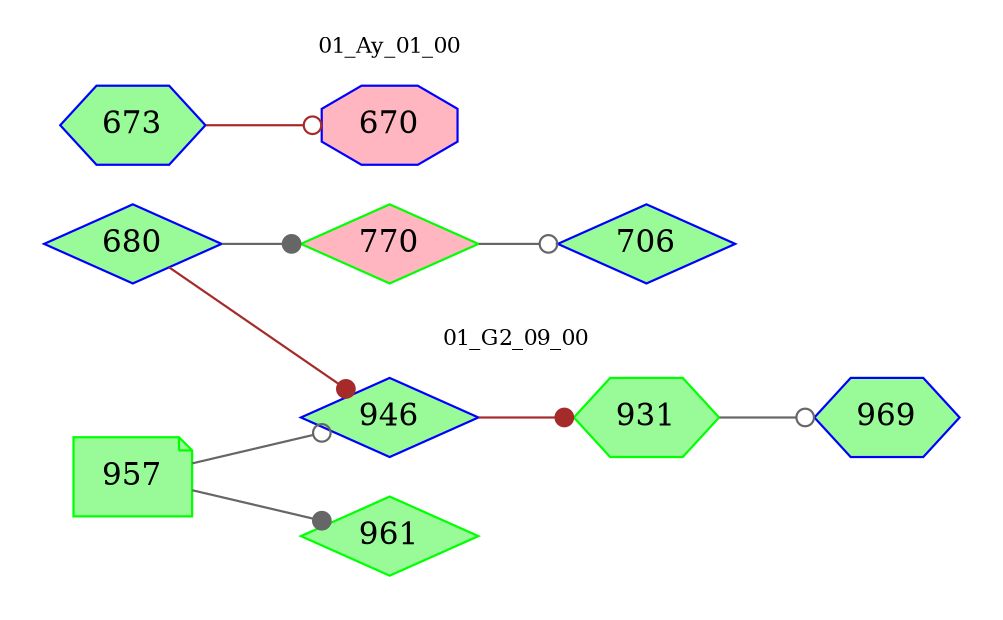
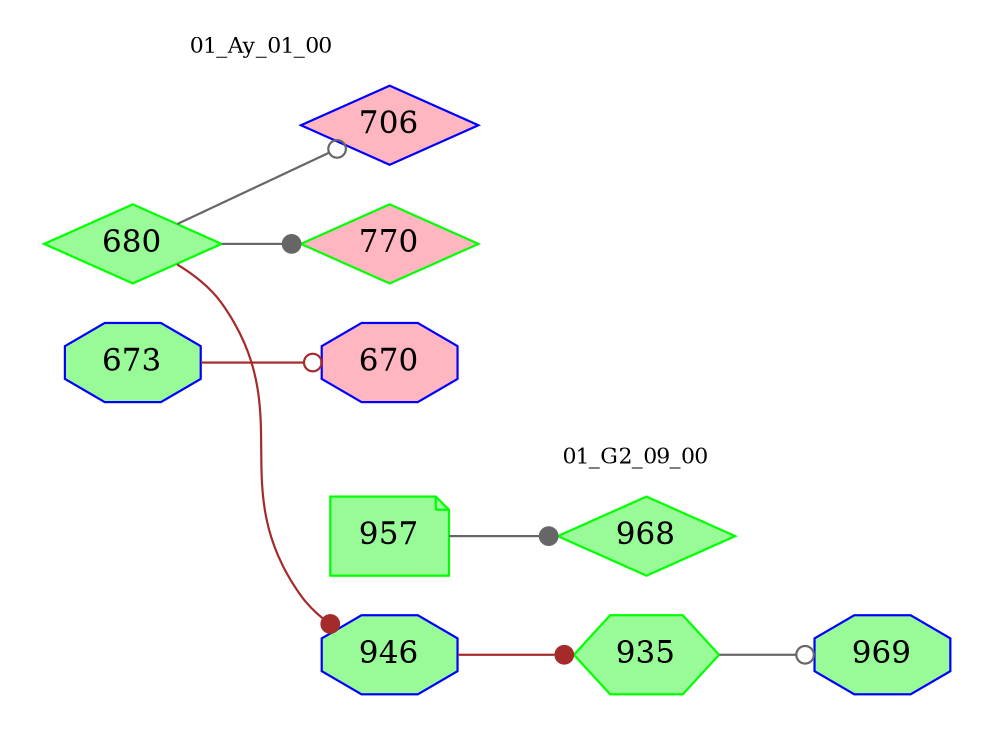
(133, 125) -> (133, 363)
(133, 244) -> (133, 244)
(509, 244) -> (253, 188)
(646, 244) -> (390, 125)
(390, 417) -> (390, 655)
(646, 417) -> (646, 655)
(887, 417) -> (882, 655)
(253, 449) -> none
(390, 536) -> (646, 536)
